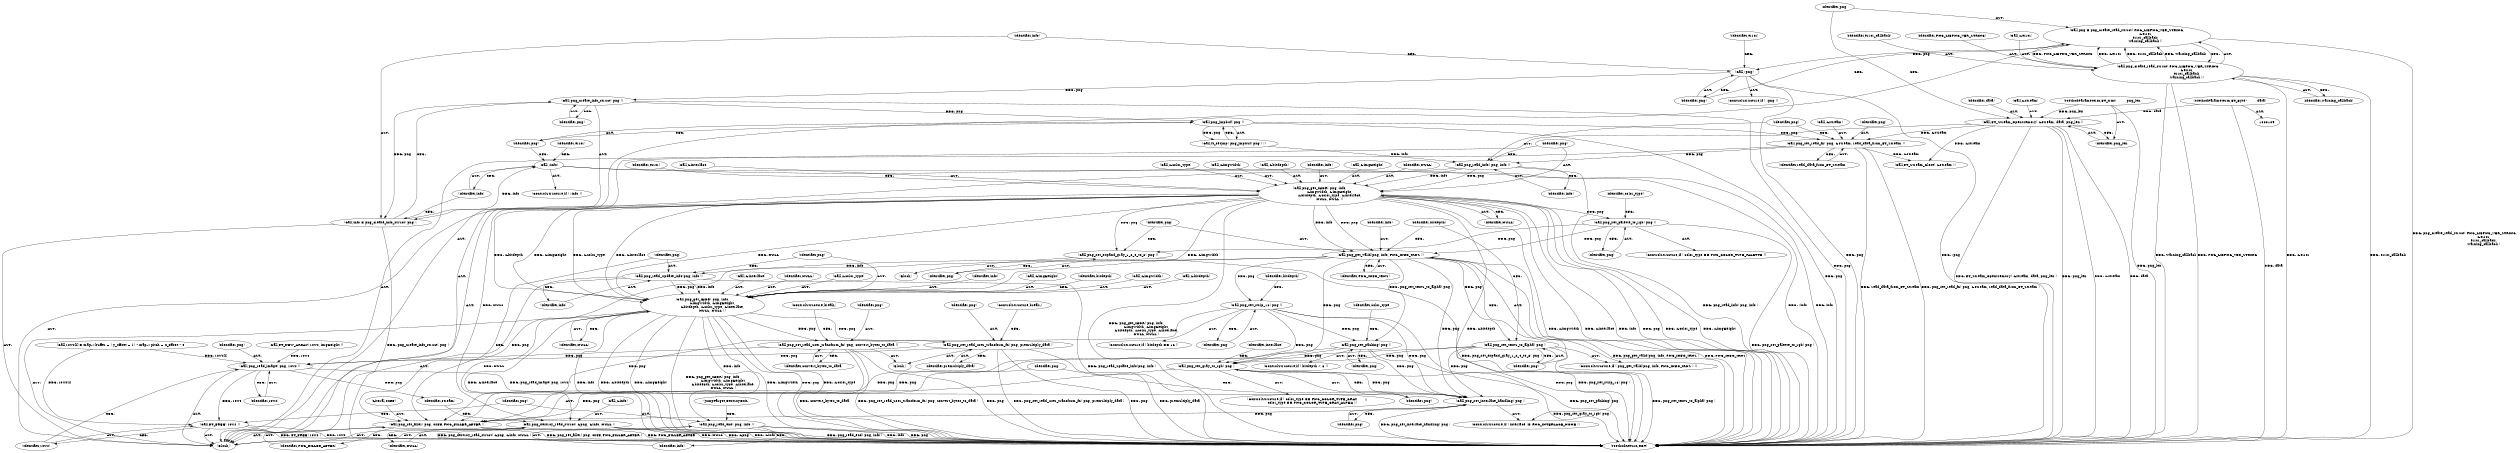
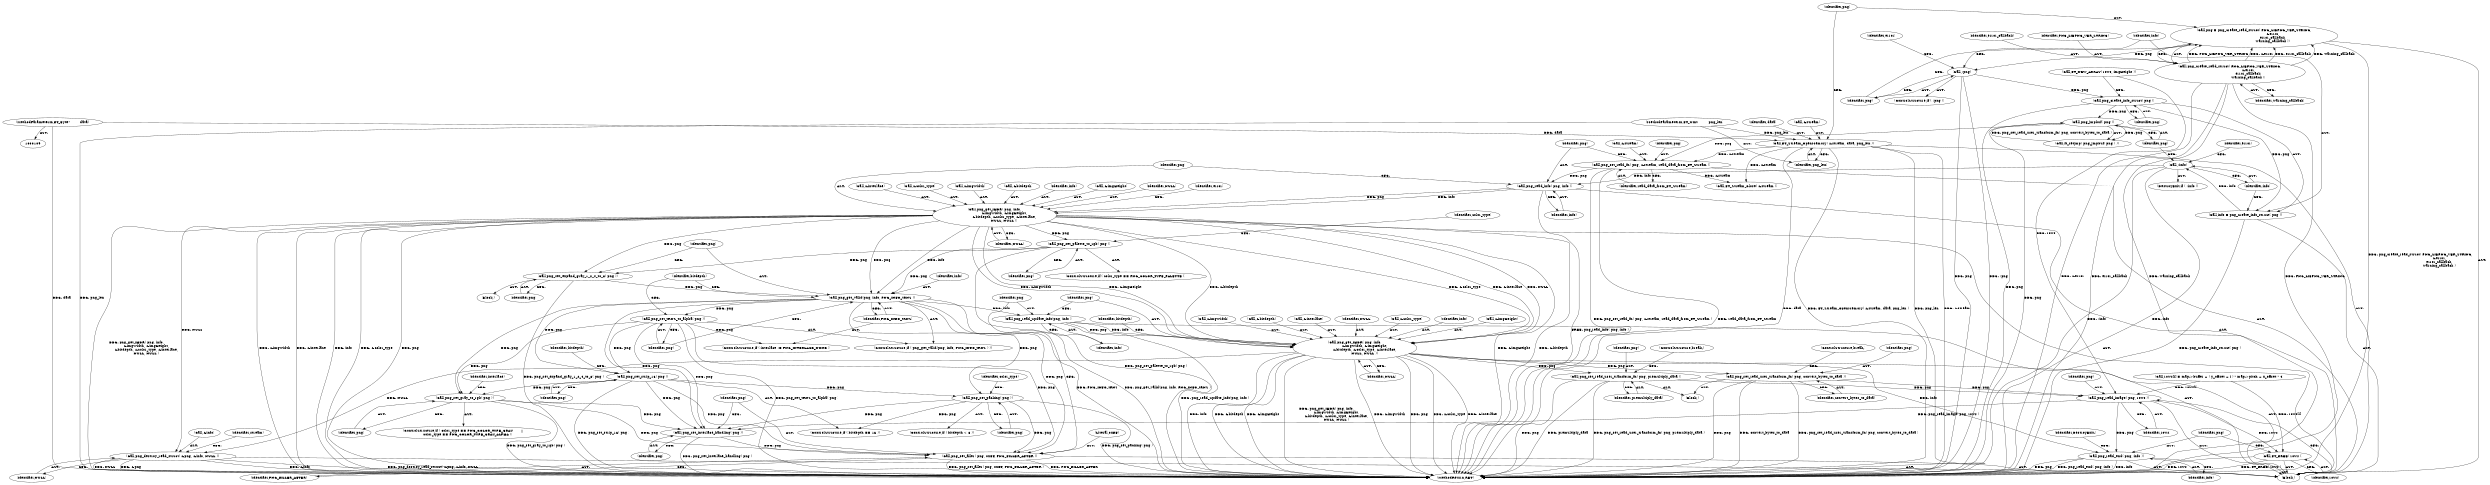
(2021, 36) -> none
(428, 114) -> (2111, 86)
(1230, 133) -> (2052, 133)
(1361, 154) -> (1871, 169)
(557, 194) -> (2178, 186)
(1421, 287) -> (1028, 348)
none -> (710, 291)
(1731, 305) -> (1600, 330)
none -> (612, 338)
(1290, 356) -> (913, 413)
(355, 384) -> (2116, 426)
(727, 401) -> (2076, 433)
(1507, 412) -> (836, 333)
